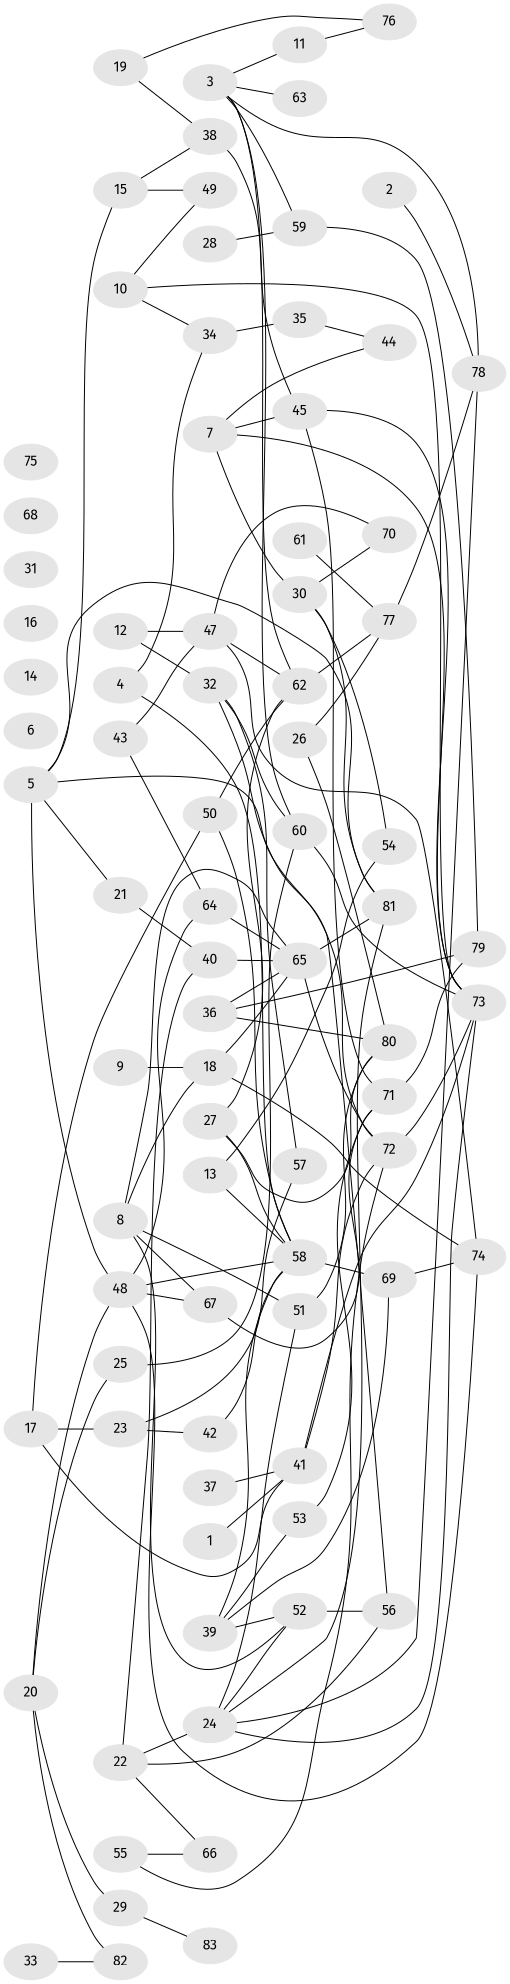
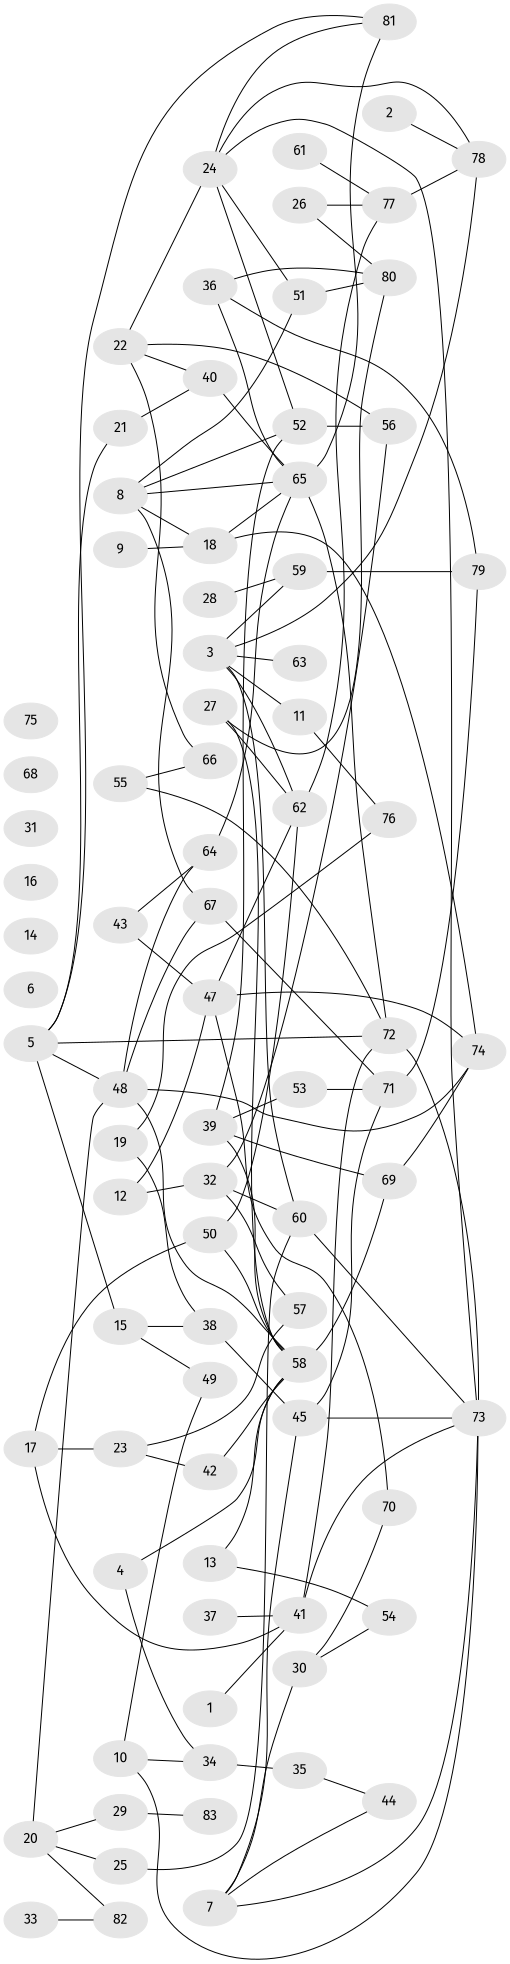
(345, 743) -> none
